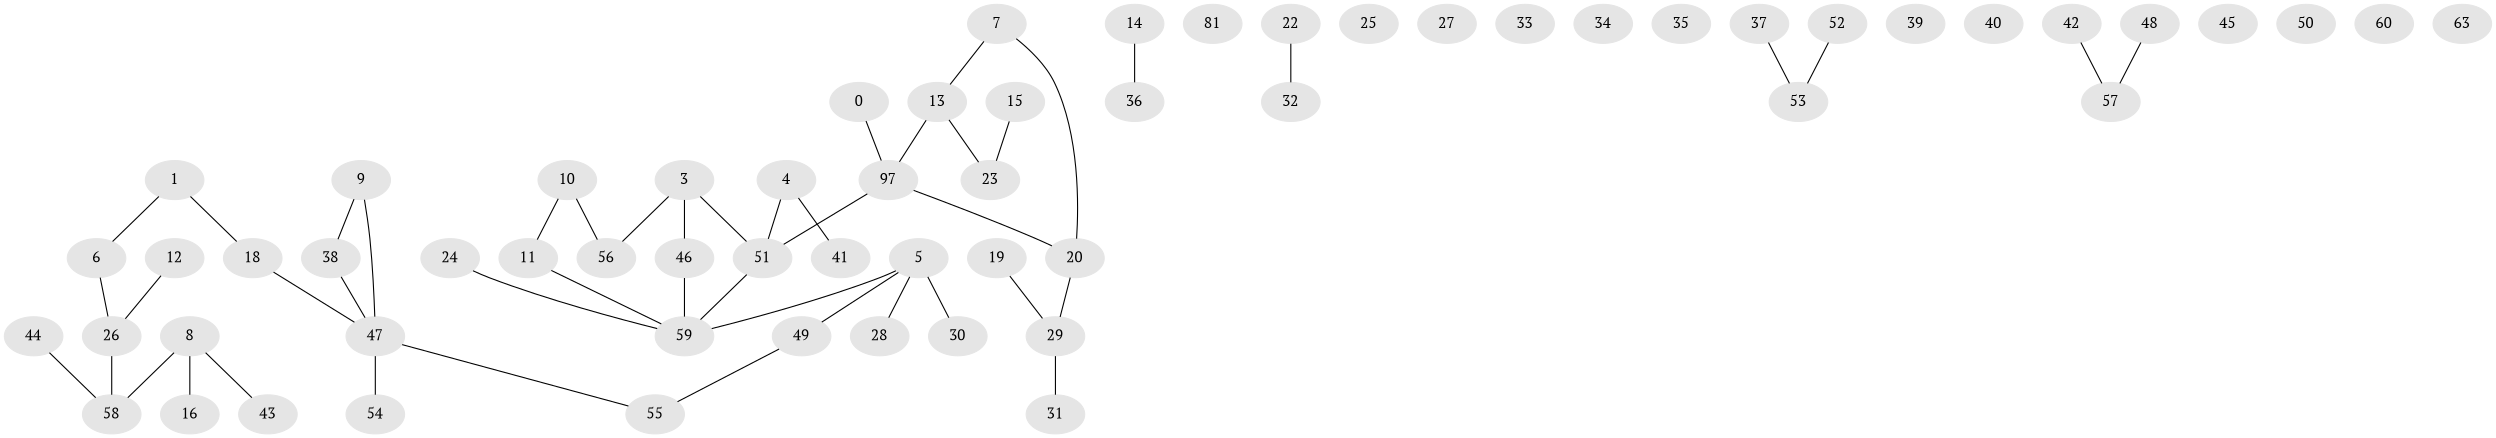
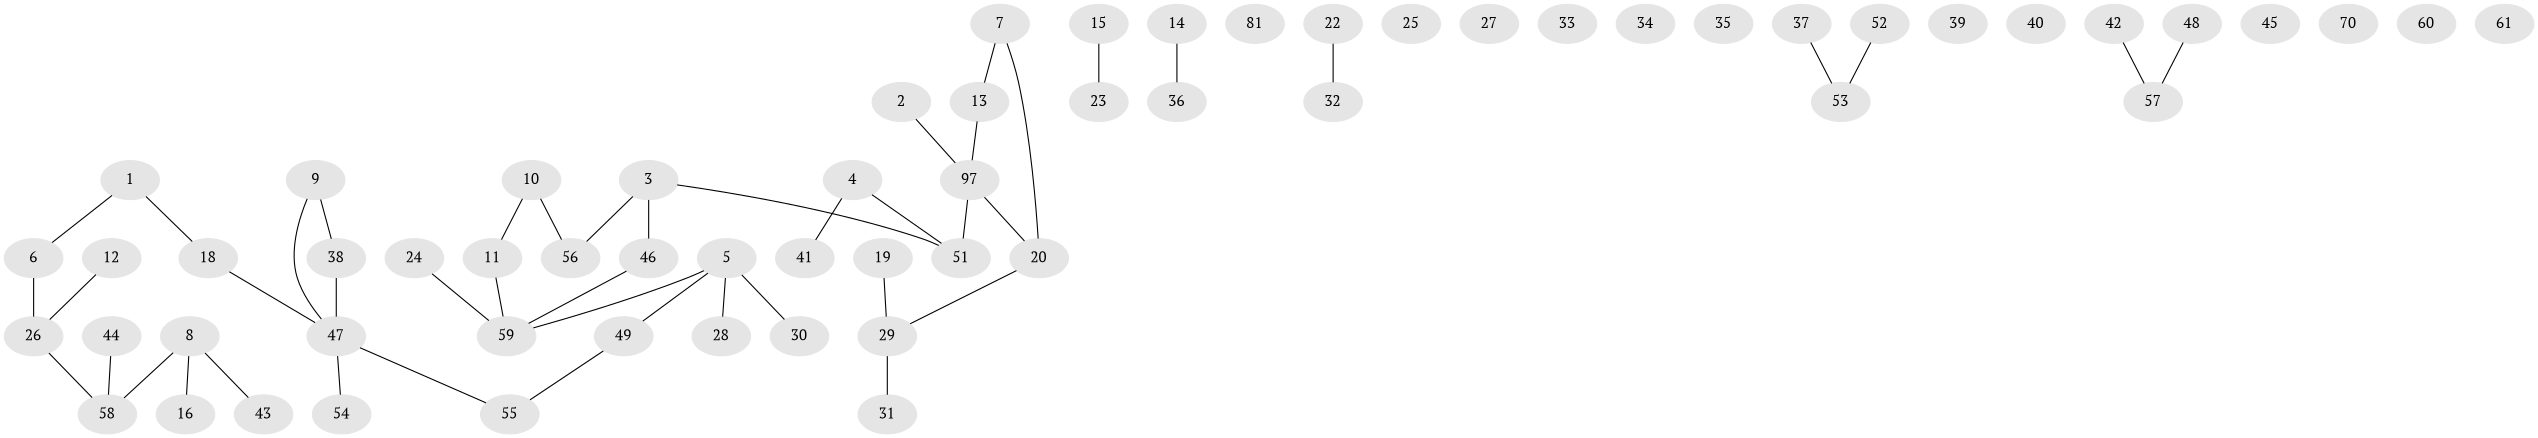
(2306, 24) -> (2348, 24)
(2462, 24) -> (2505, 24)
(859, 102) -> (901, 102)
(964, 141) -> none
(724, 297) -> none
